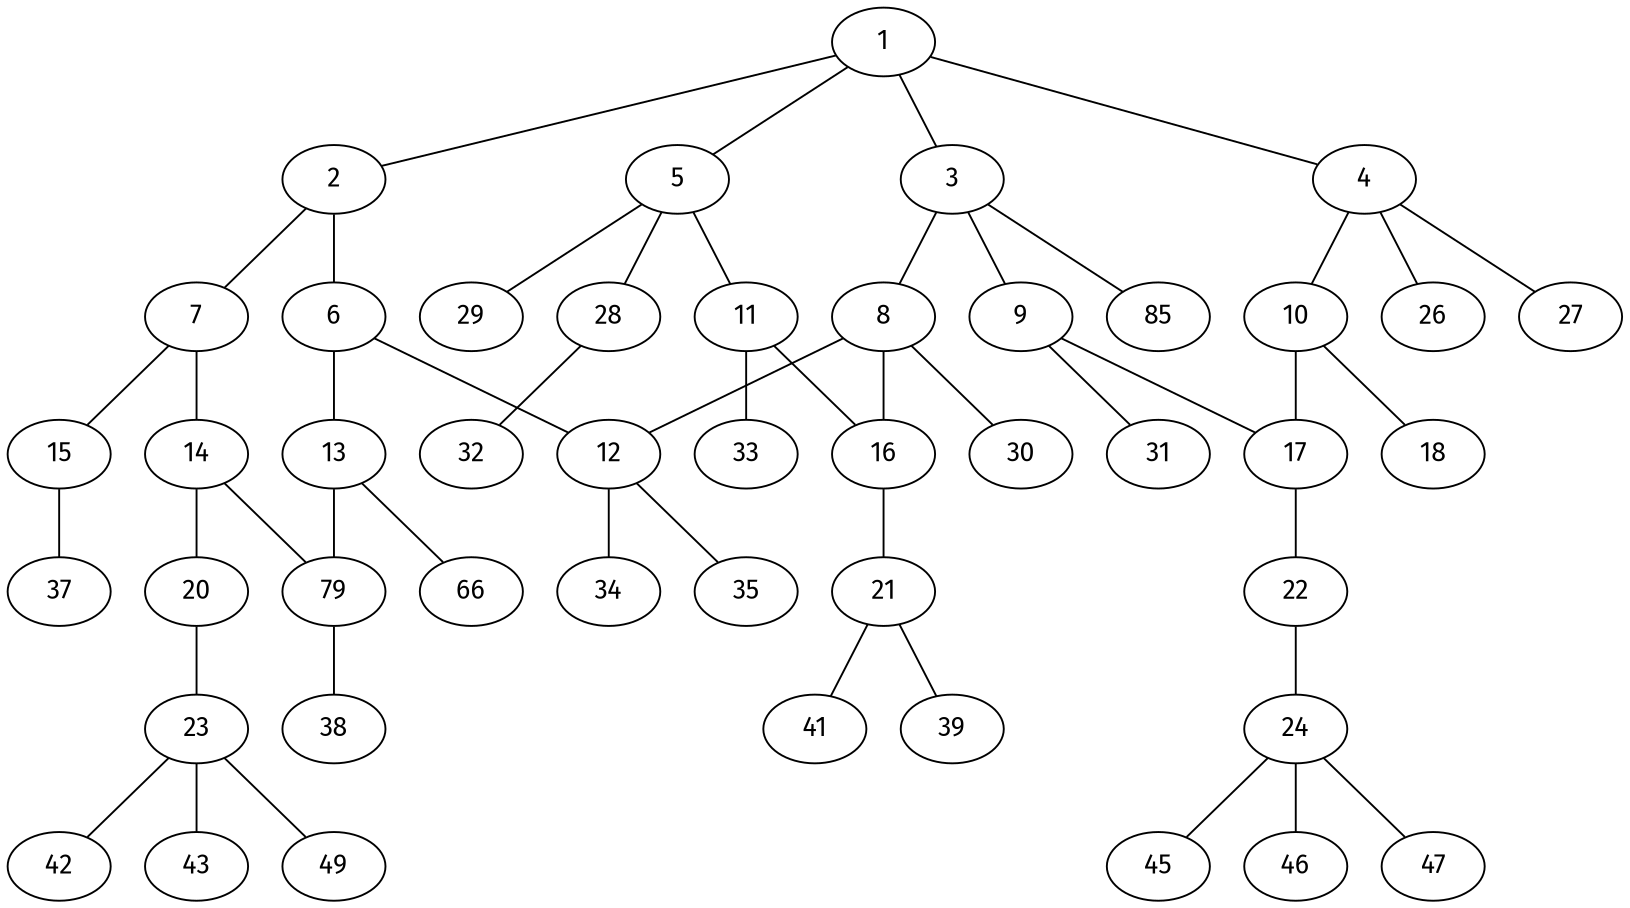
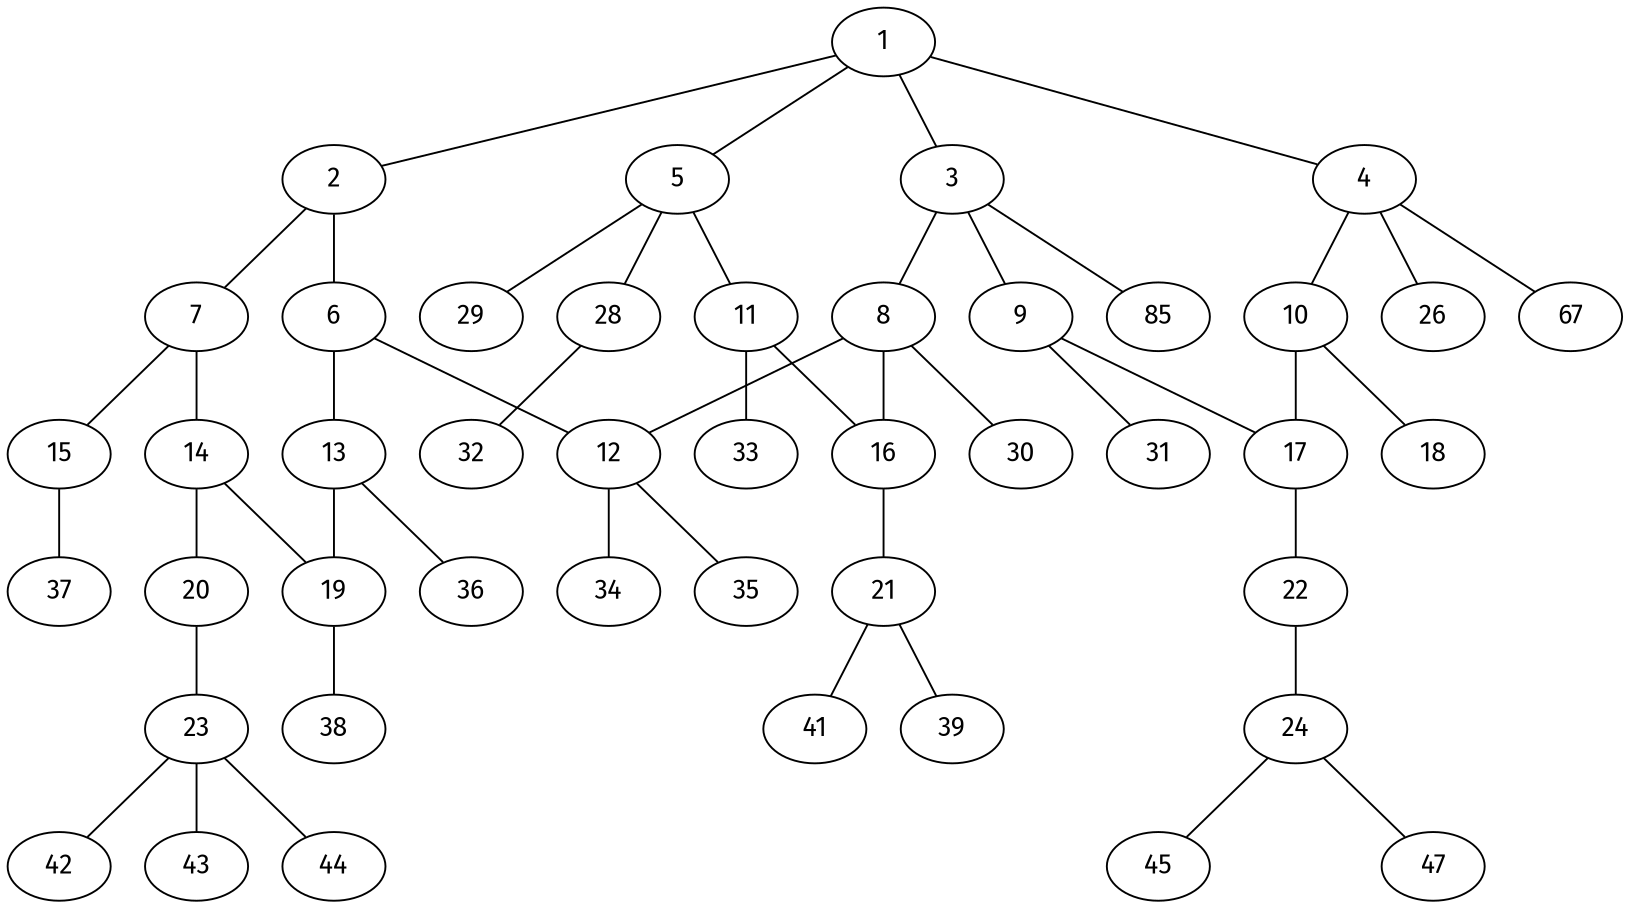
(1571, 317) -> (1571, 317)
(334, 592) -> (334, 592)
(471, 592) -> (471, 592)
(334, 866) -> (334, 866)
(1296, 866) -> none
